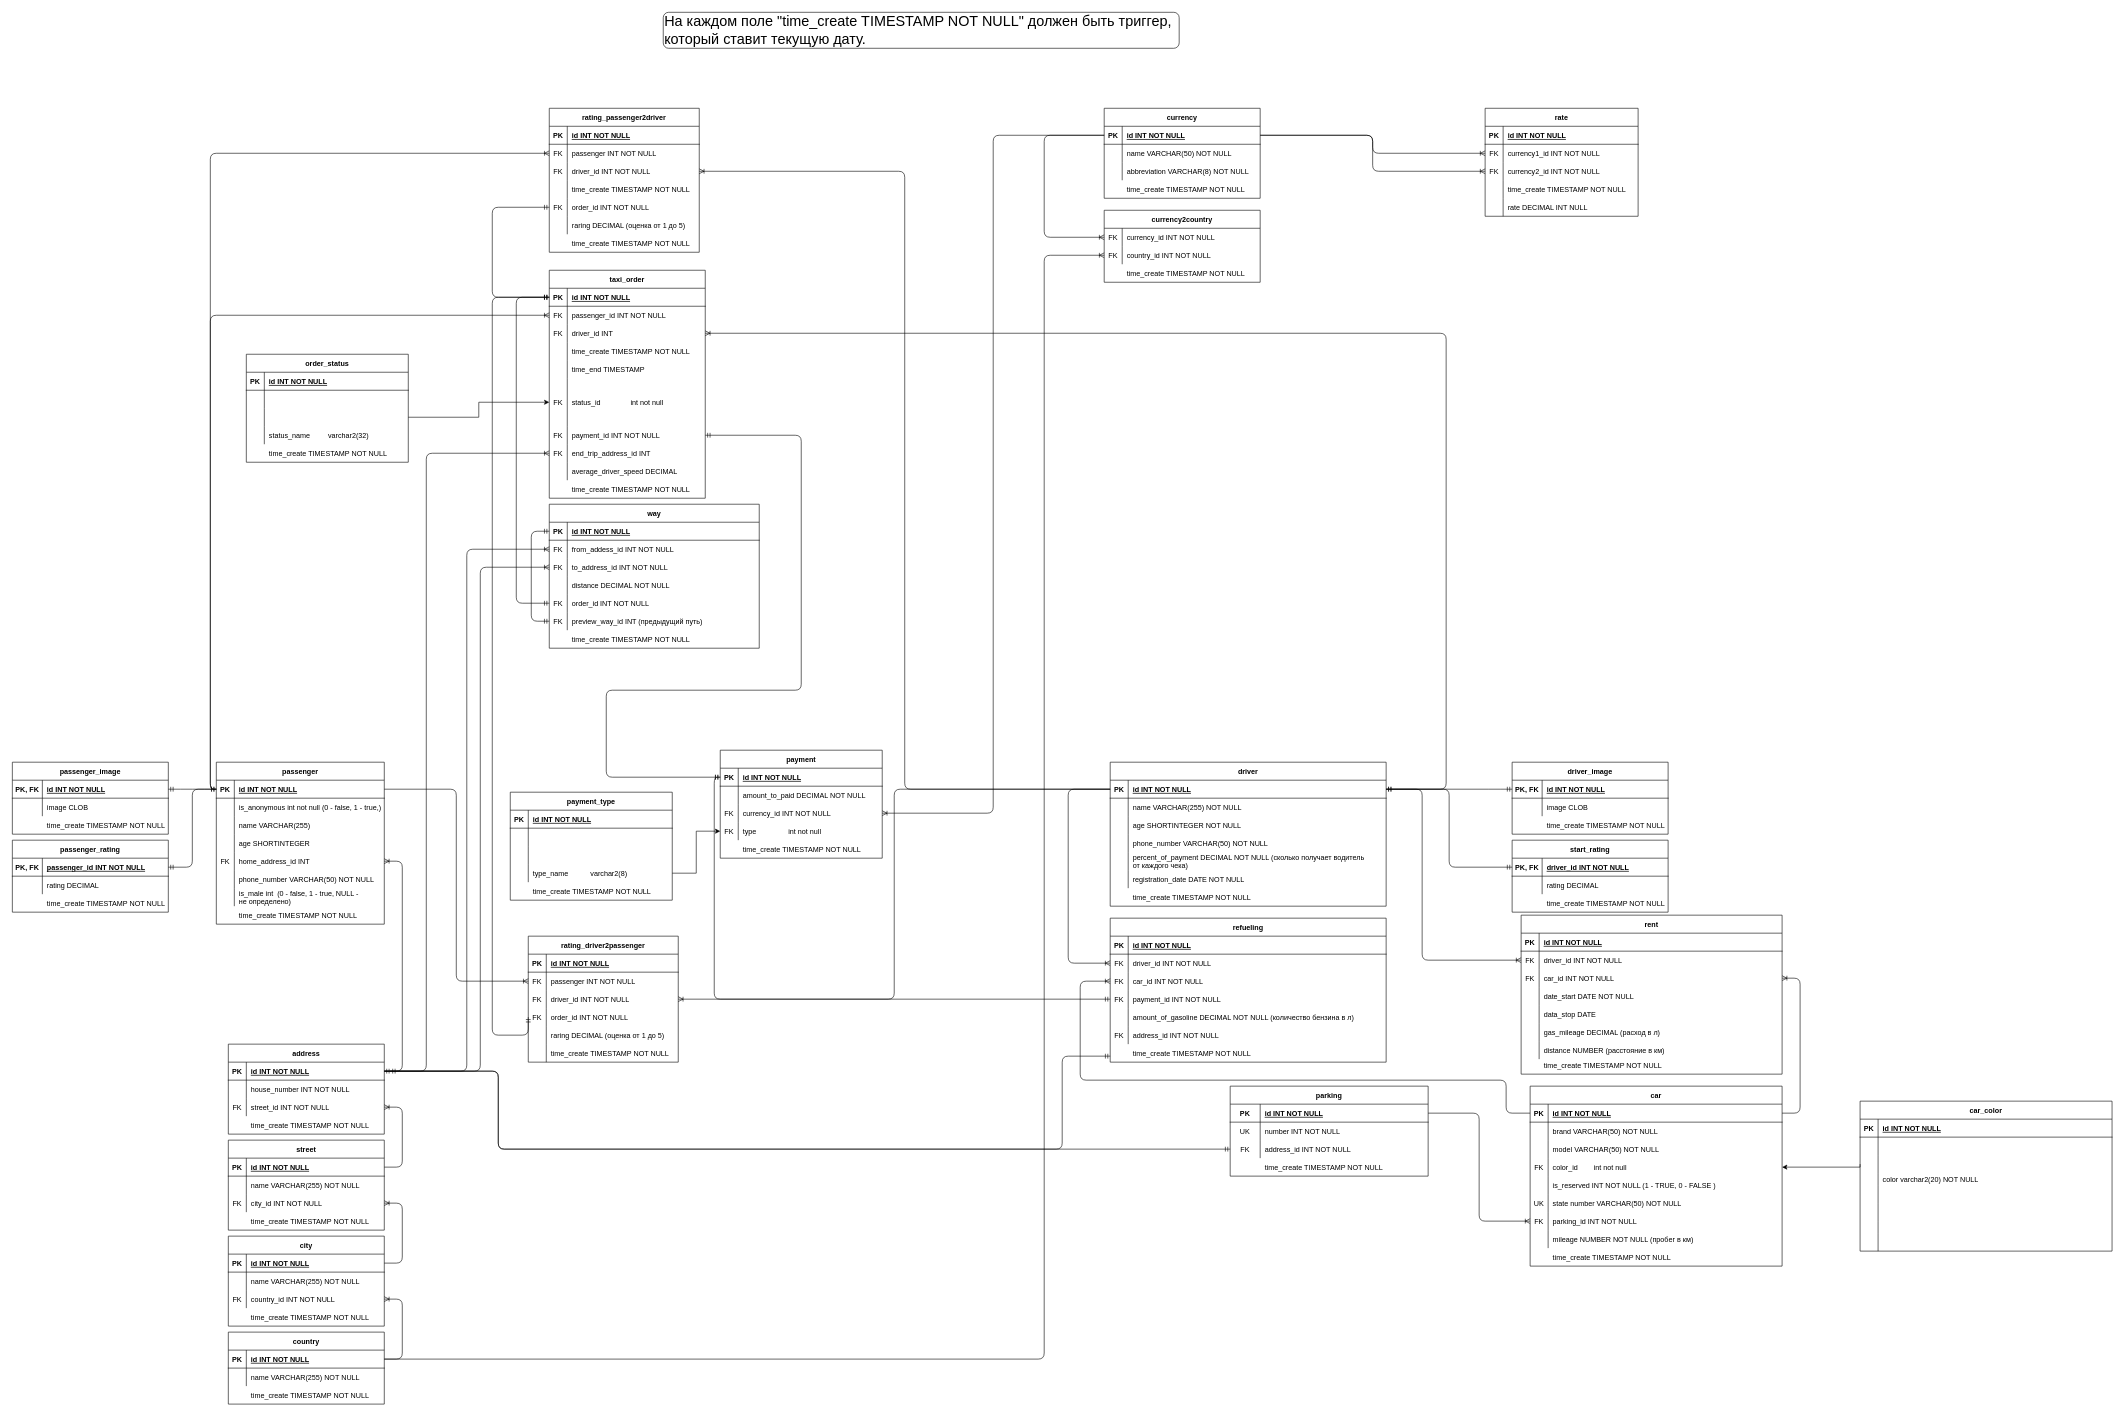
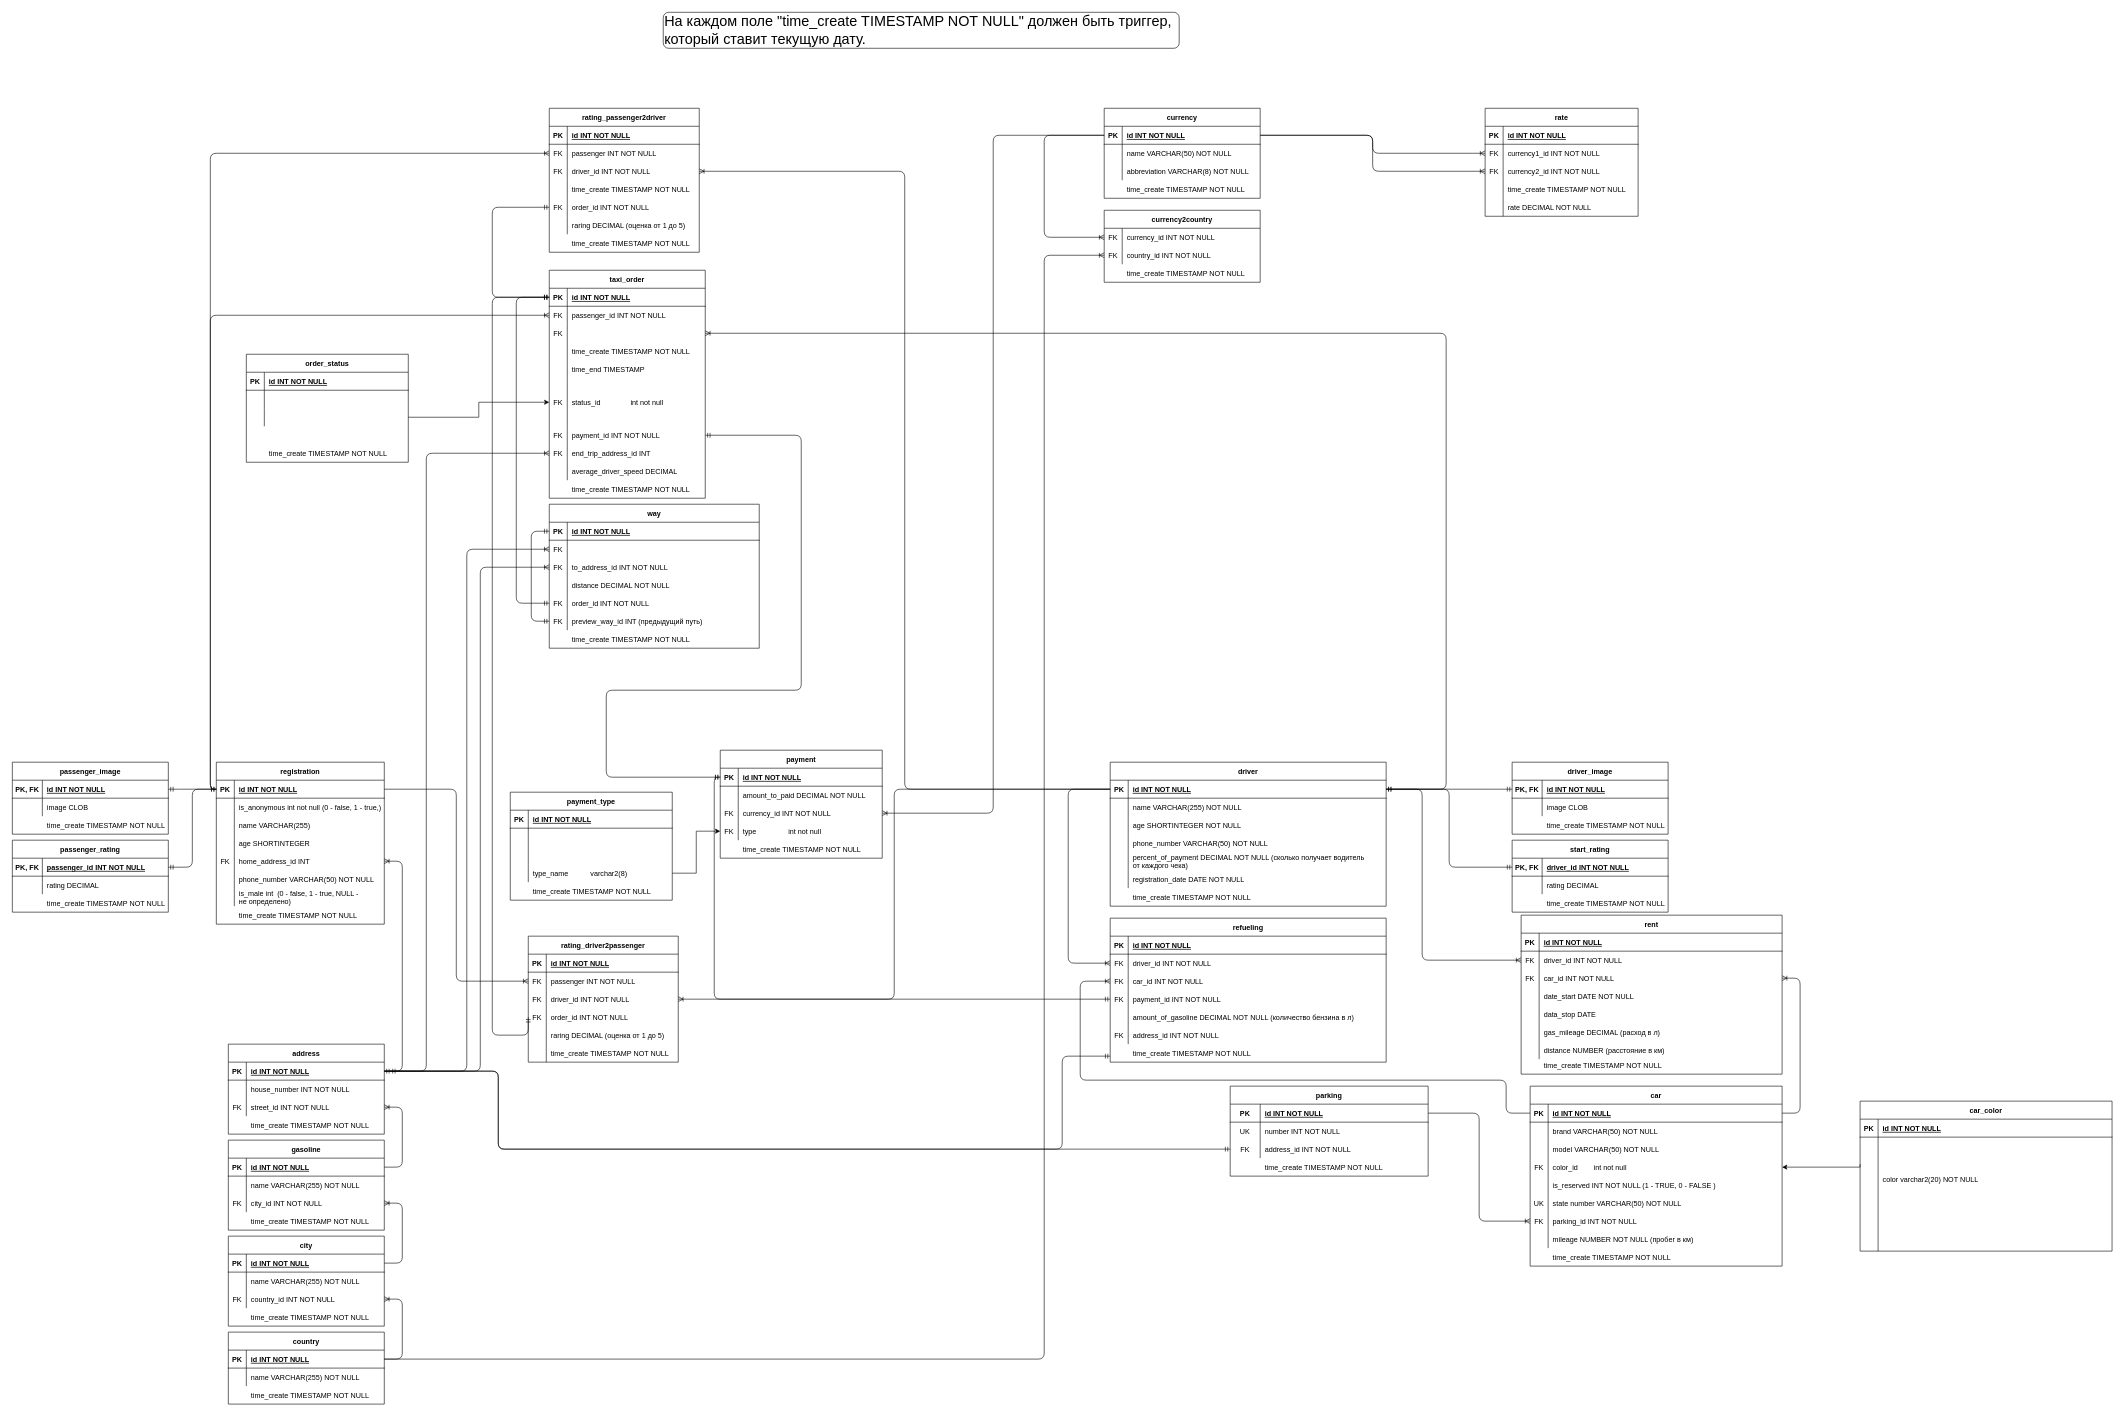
(1547, 208) -> (1547, 208)
(636, 333) -> none
(336, 435) -> none
(663, 549) -> none
(300, 772) -> (300, 772)
(306, 1150) -> (306, 1150)
